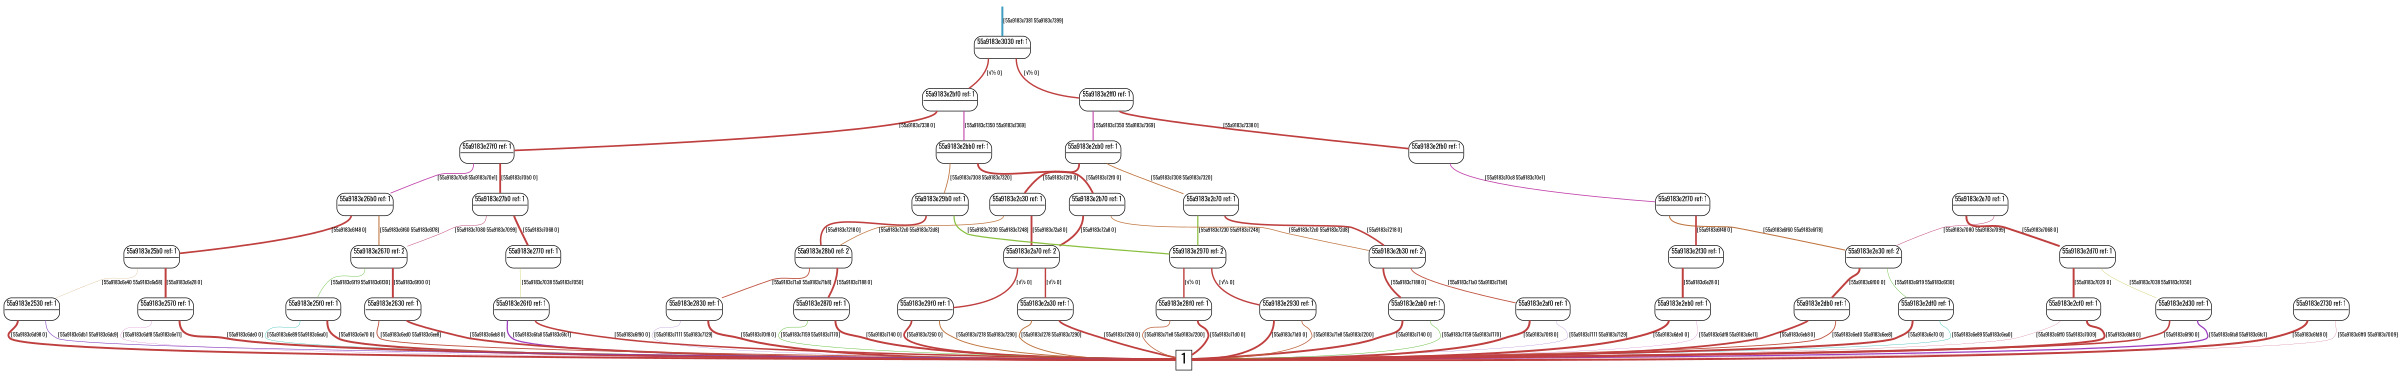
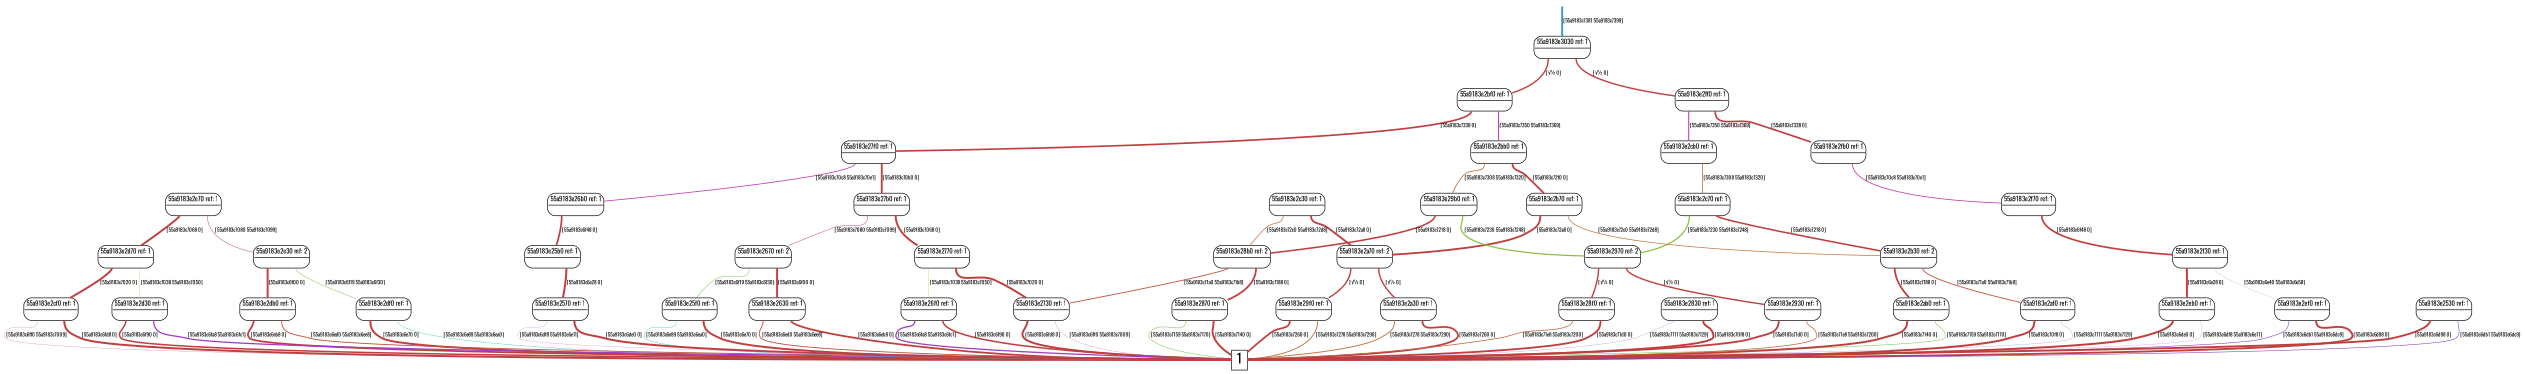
(1040, 177) -> none
(379, 231) -> none
(1756, 232) -> none
none -> (990, 279)
(99, 281) -> none
(768, 281) -> (1149, 287)
none -> (2302, 309)
